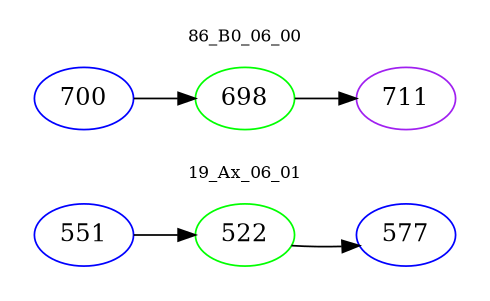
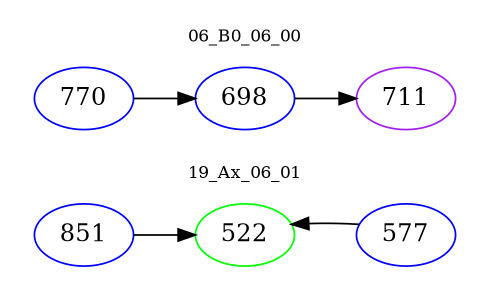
(245, 37) -> (245, 37)
(84, 98) -> (84, 98)
(245, 98) -> (245, 98)
(84, 235) -> (84, 235)
(317, 247) -> (334, 223)
